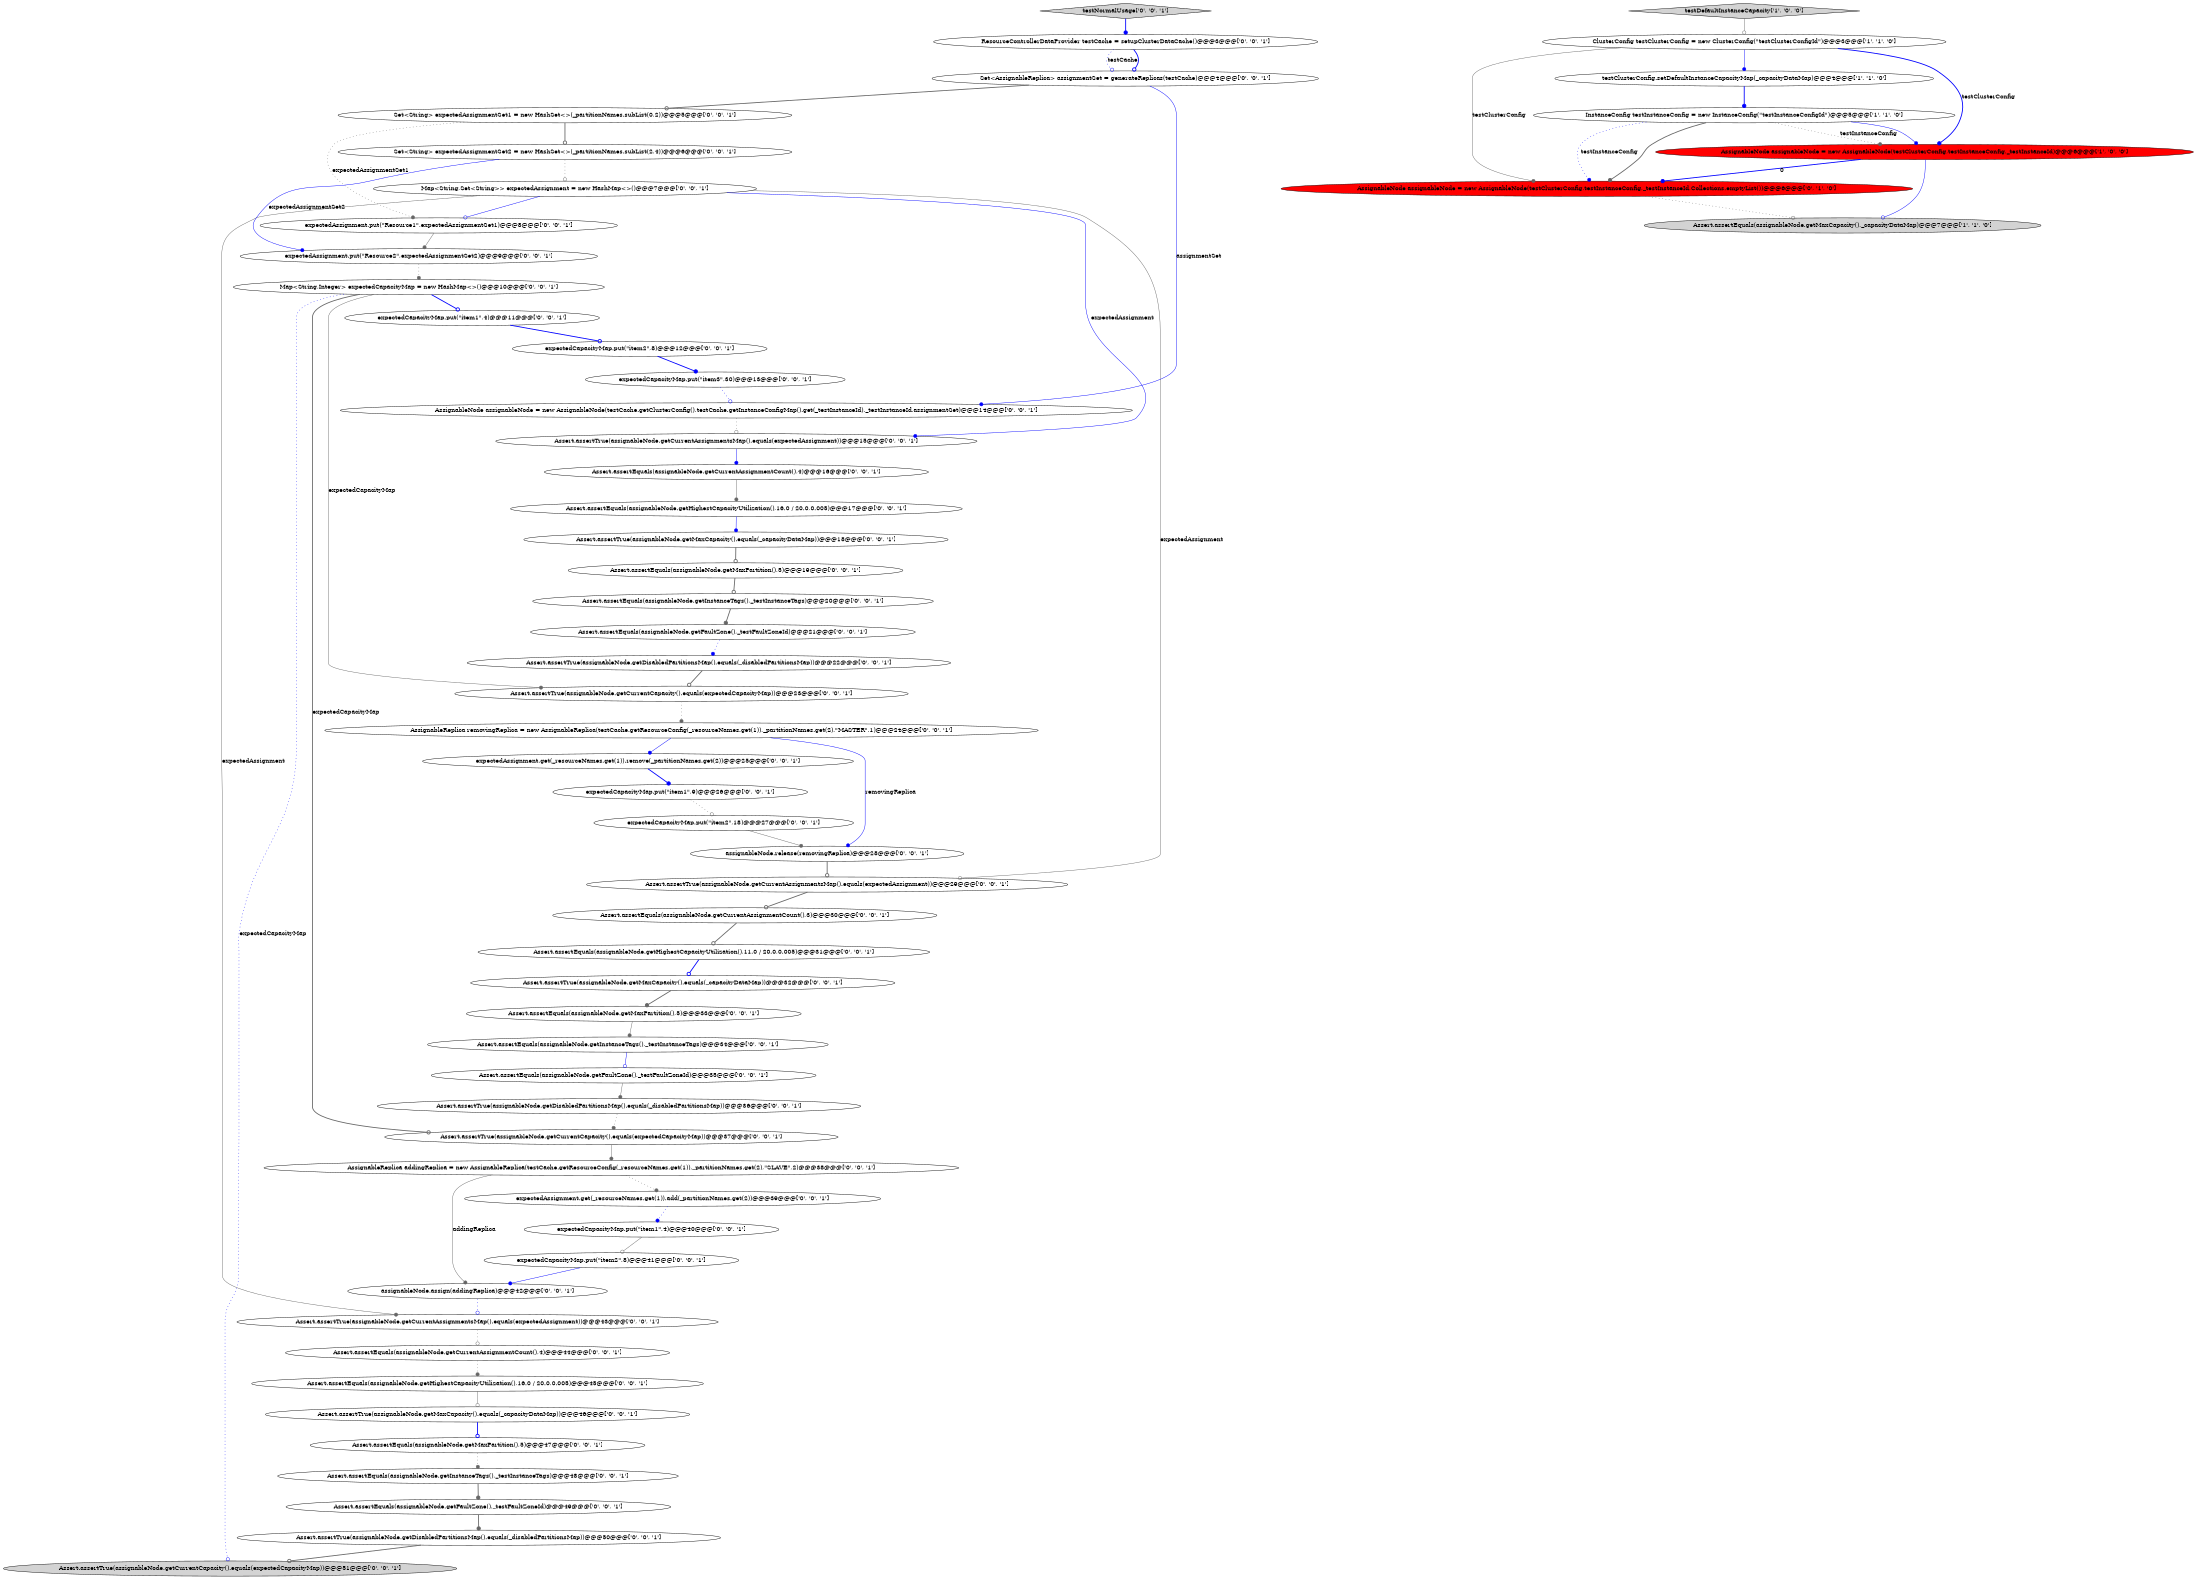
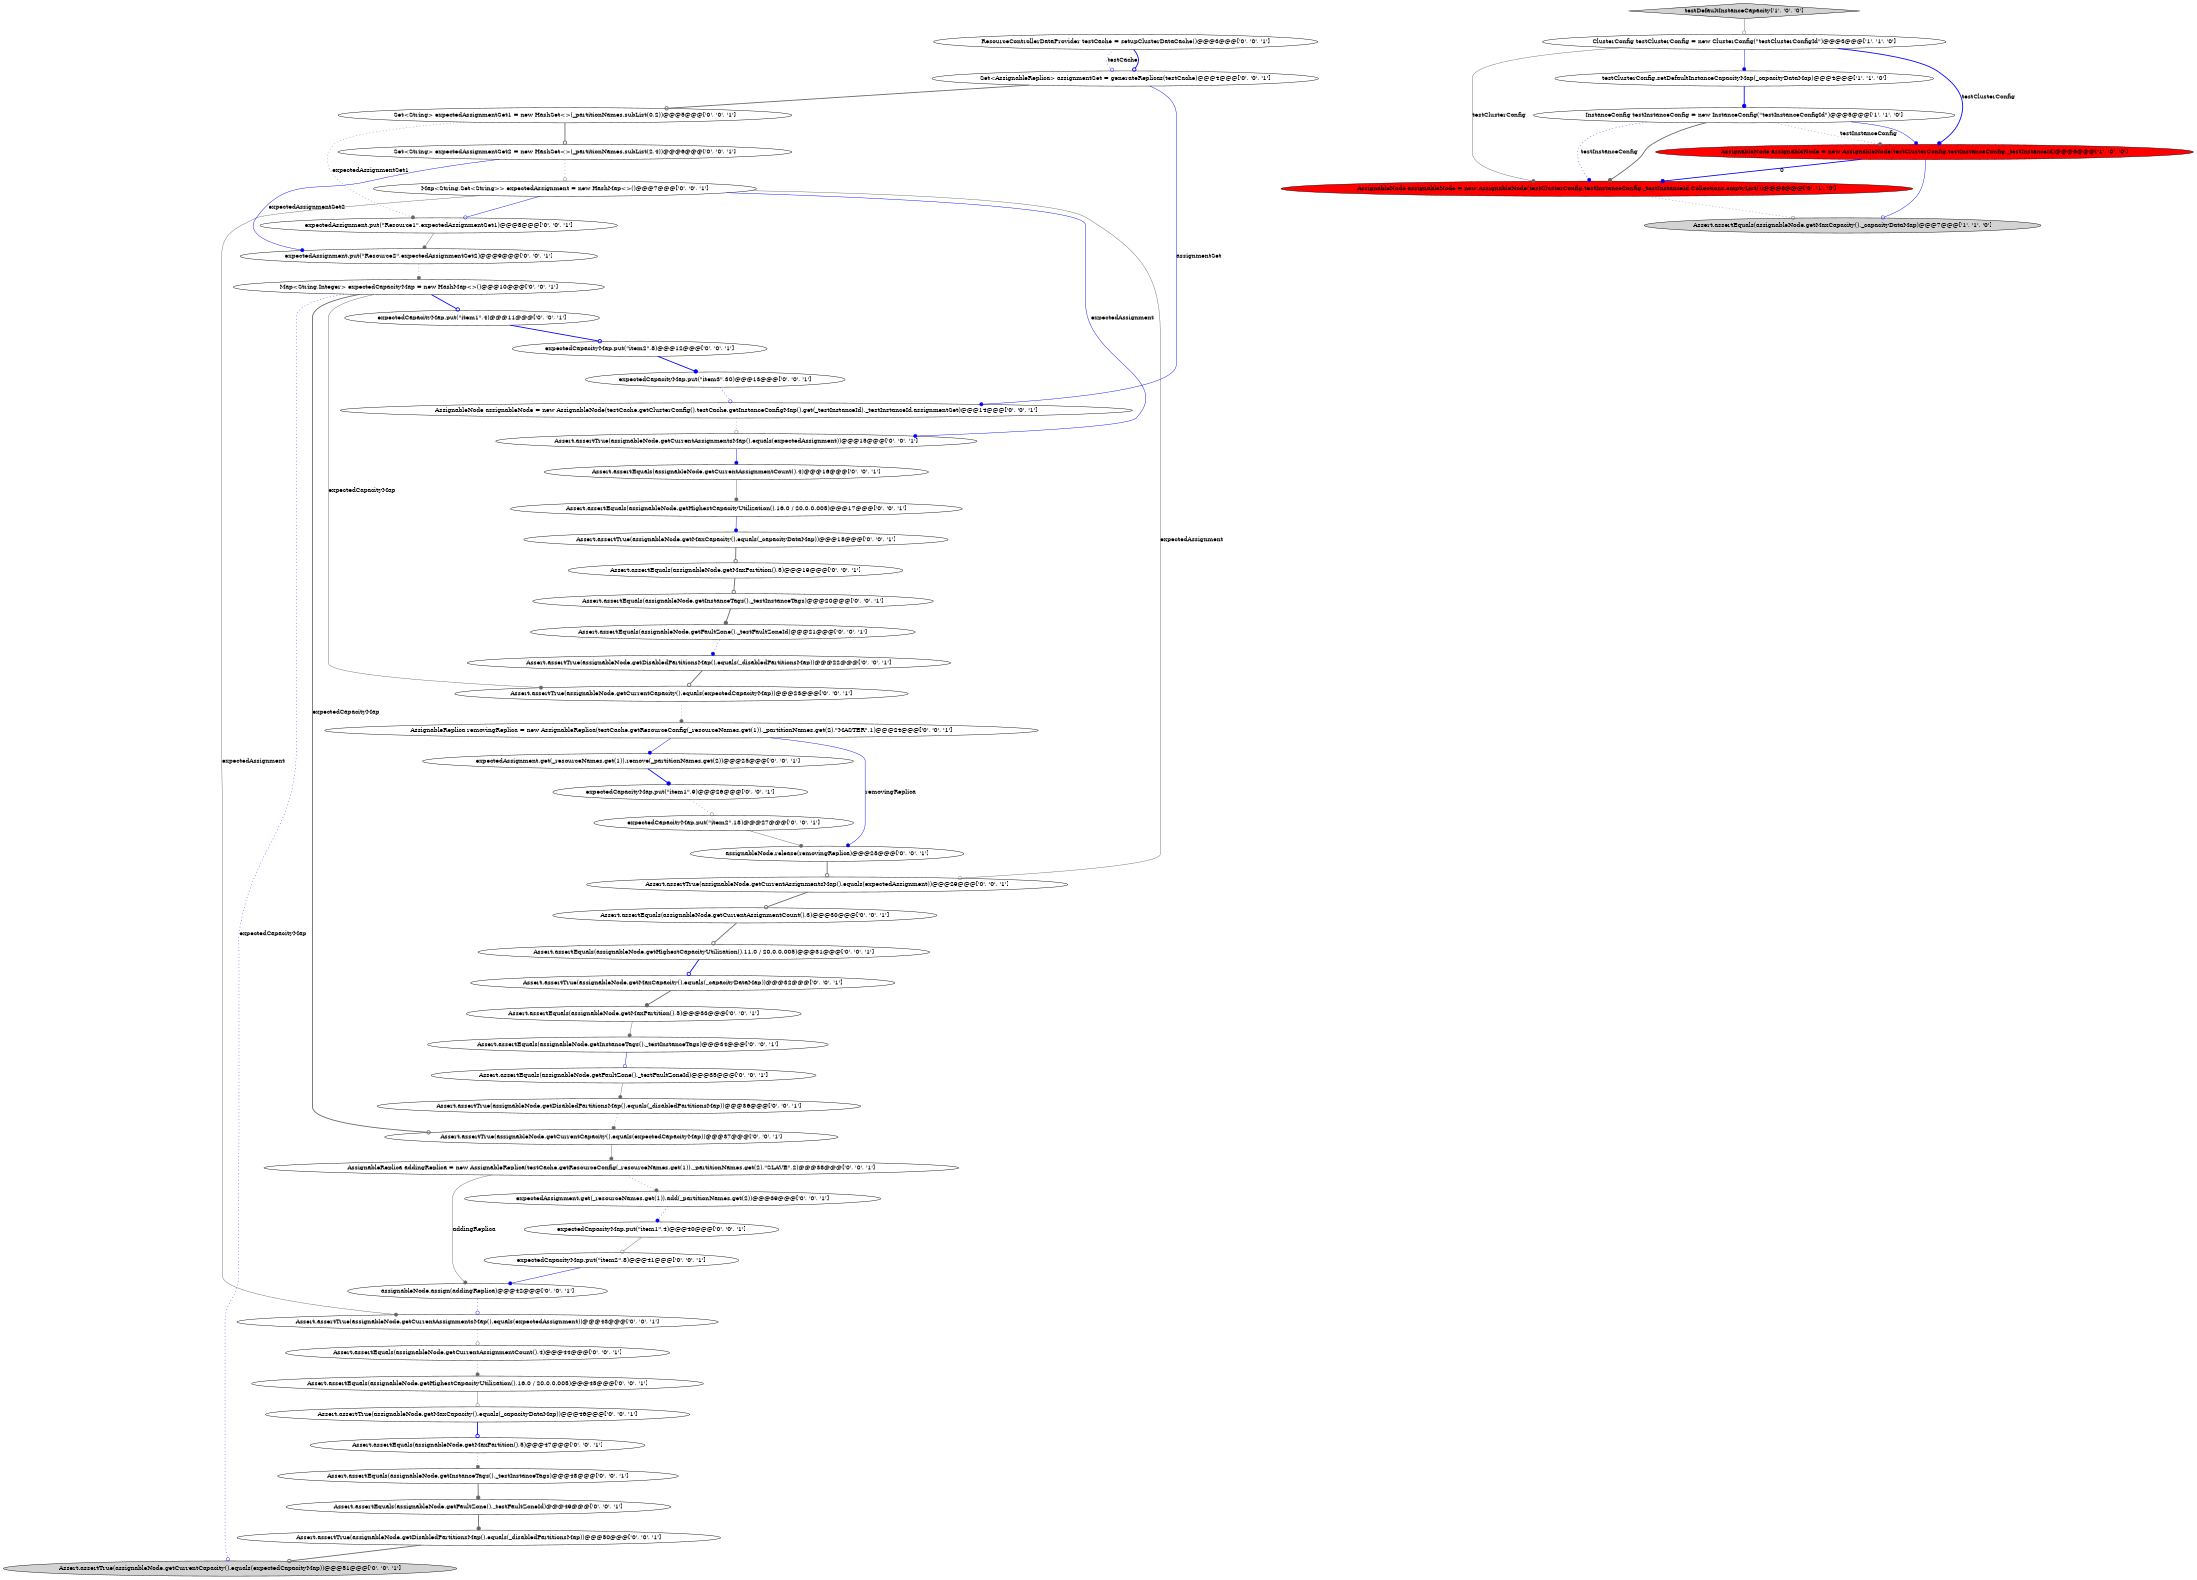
(1126, 11) -> none
